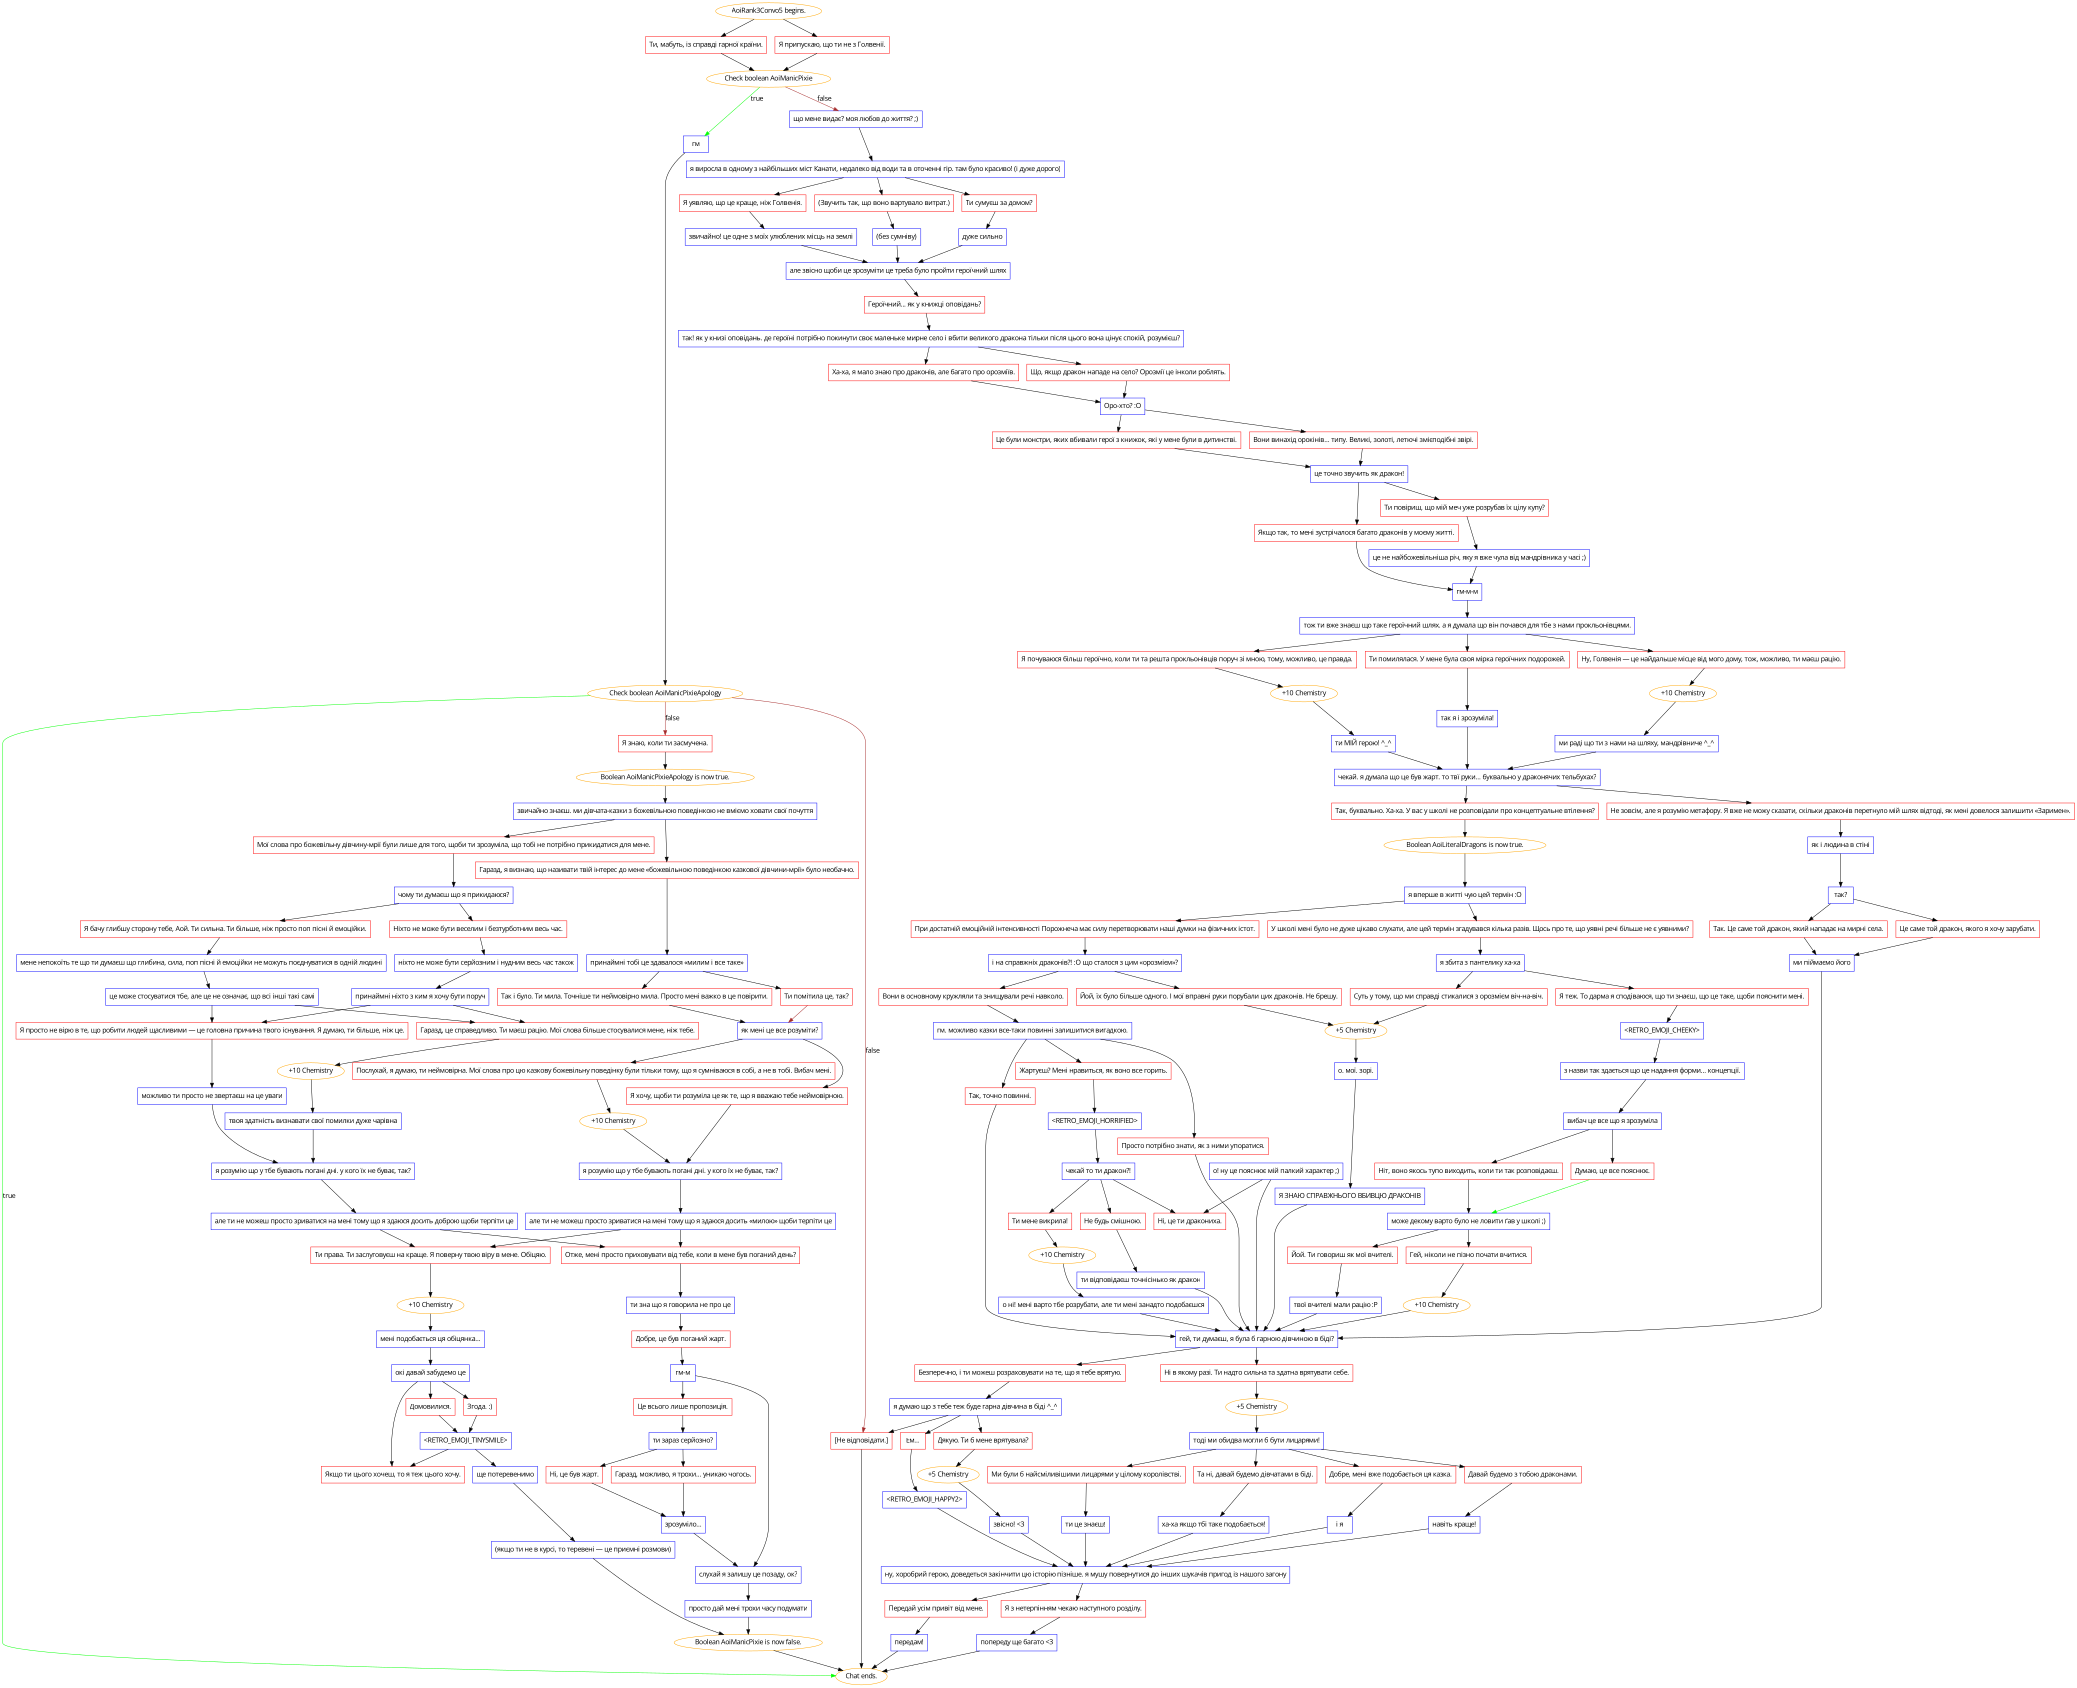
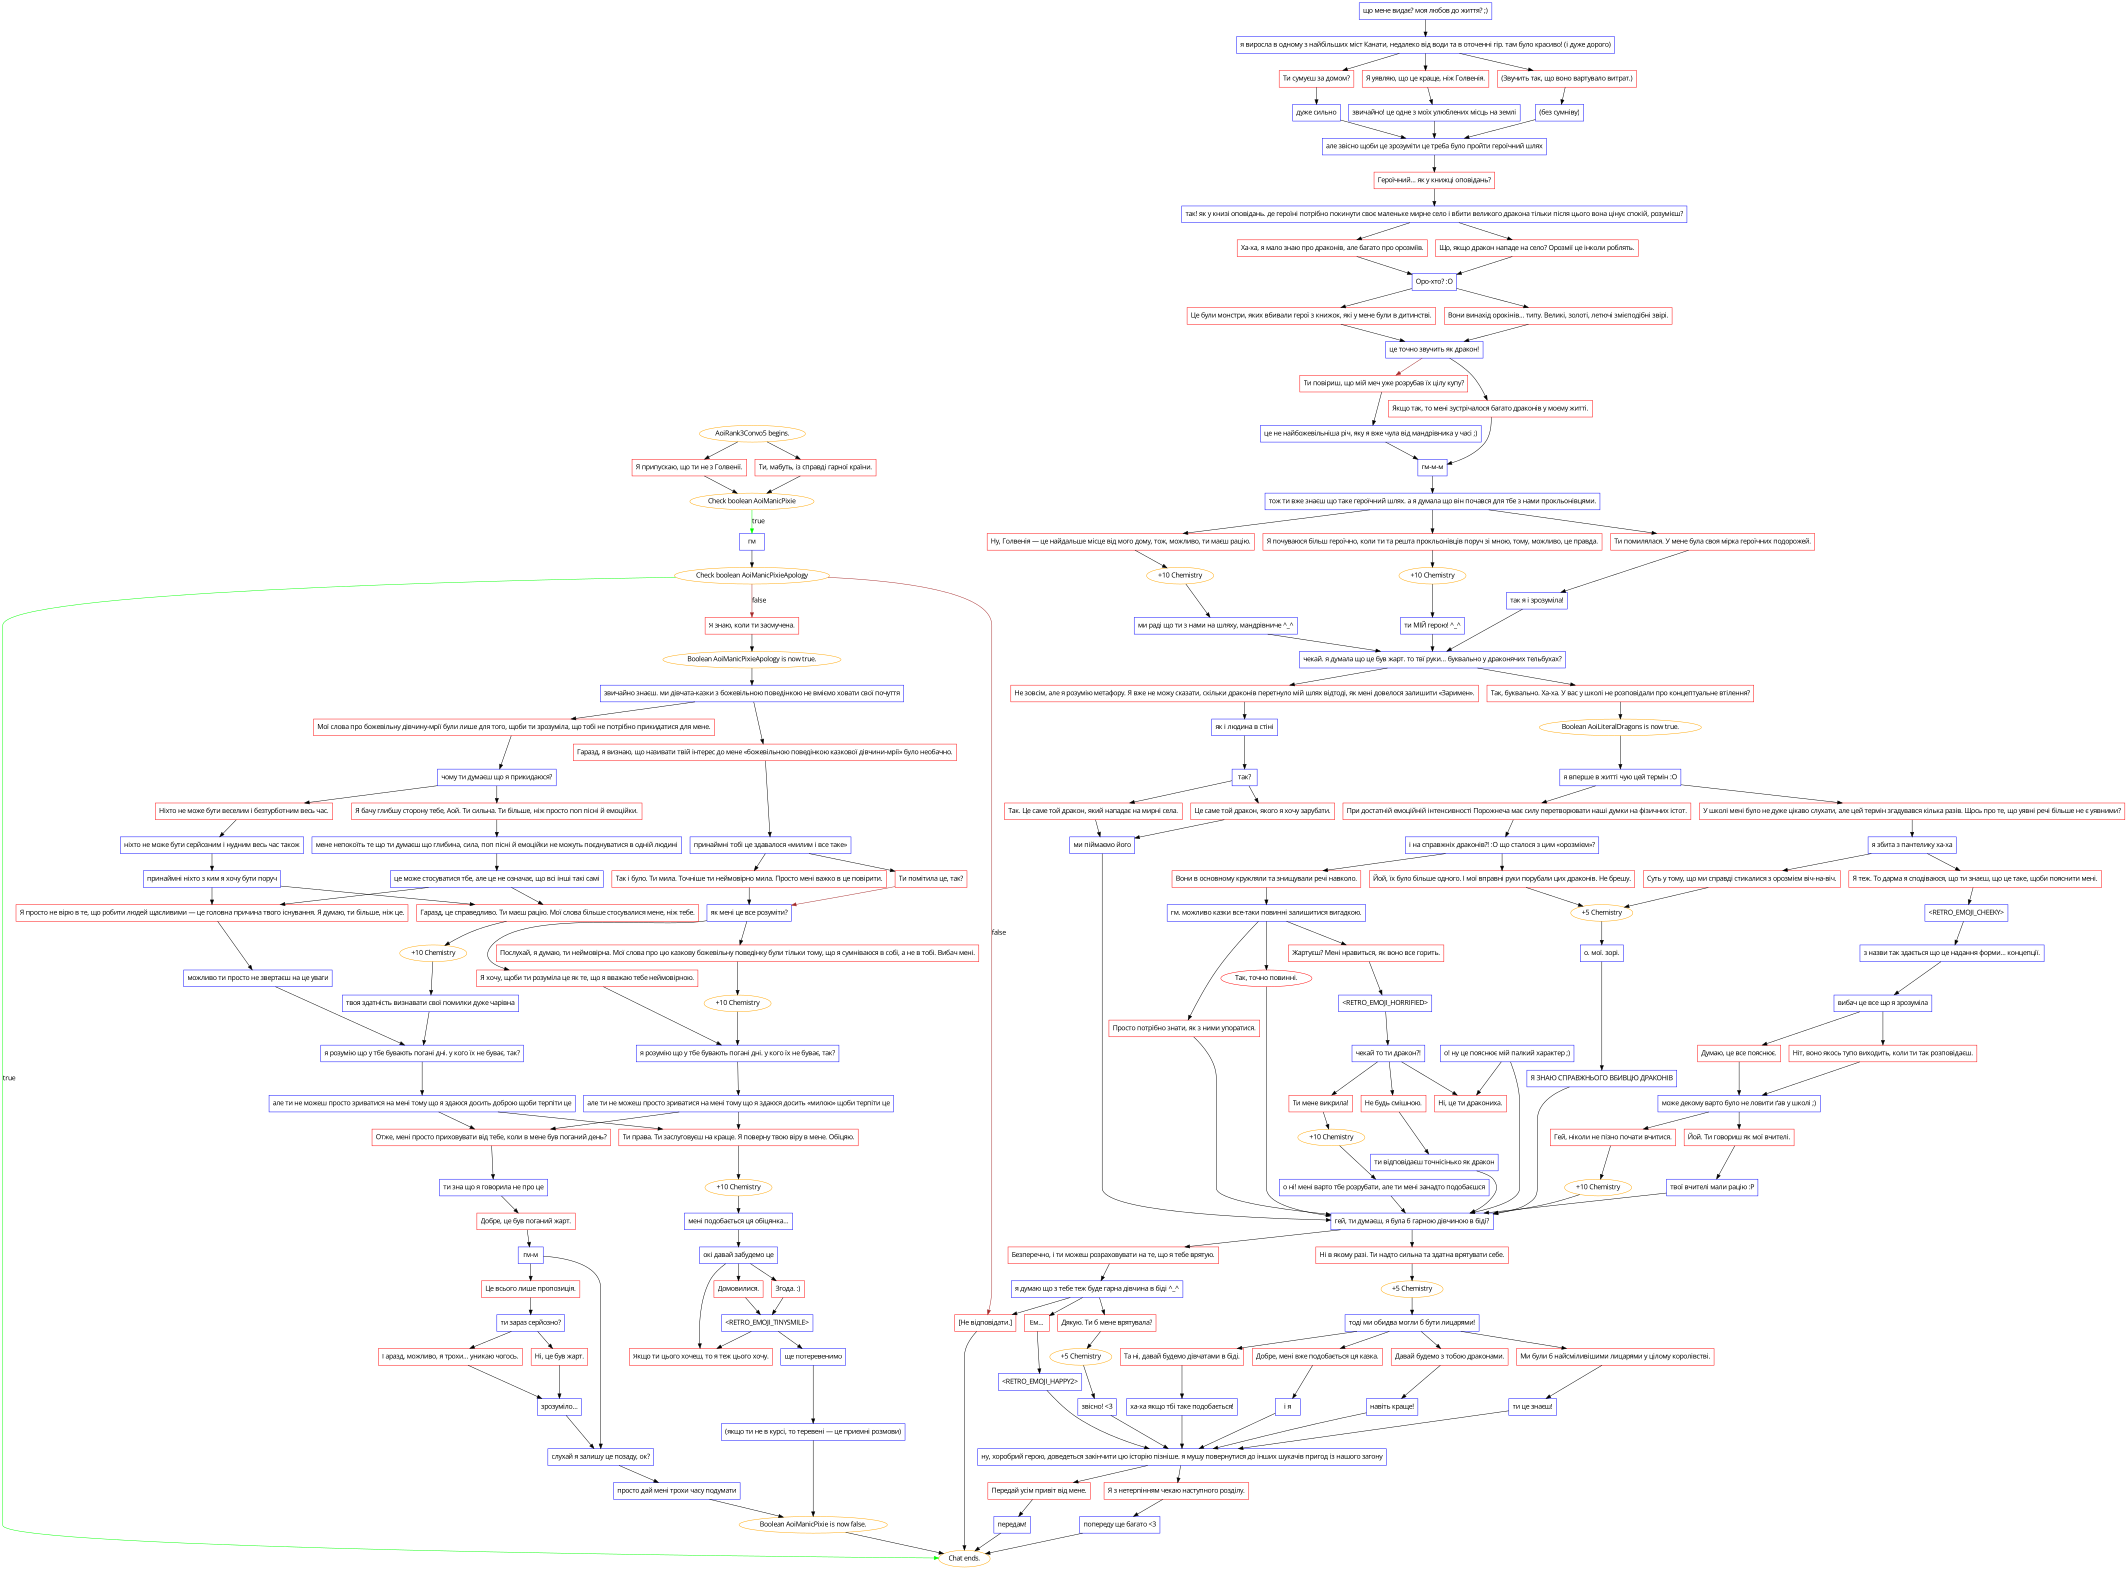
(810, 98) -> none
(1409, 490) -> (1411, 365)
(1000, 1096) -> (1266, 978)
(1543, 1196) -> (1739, 1076)
